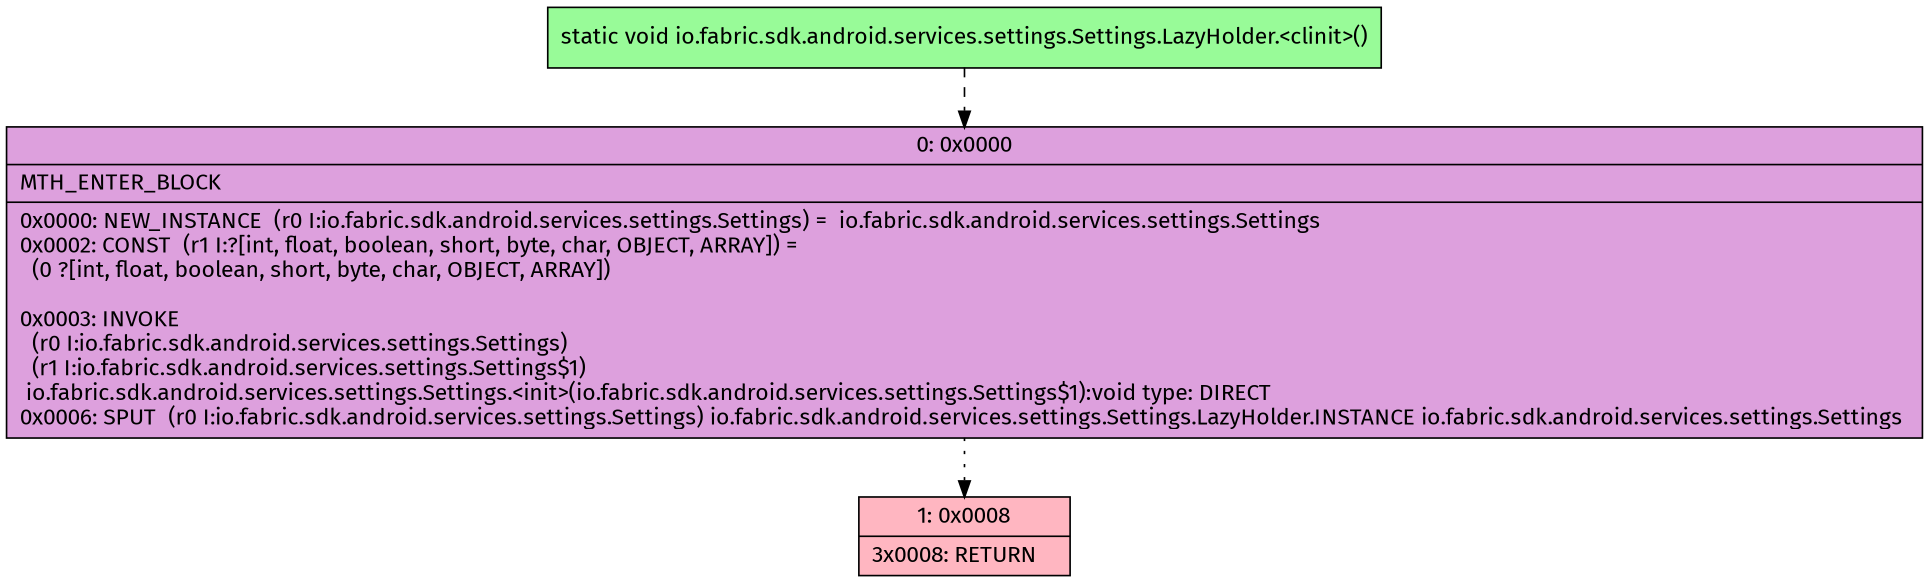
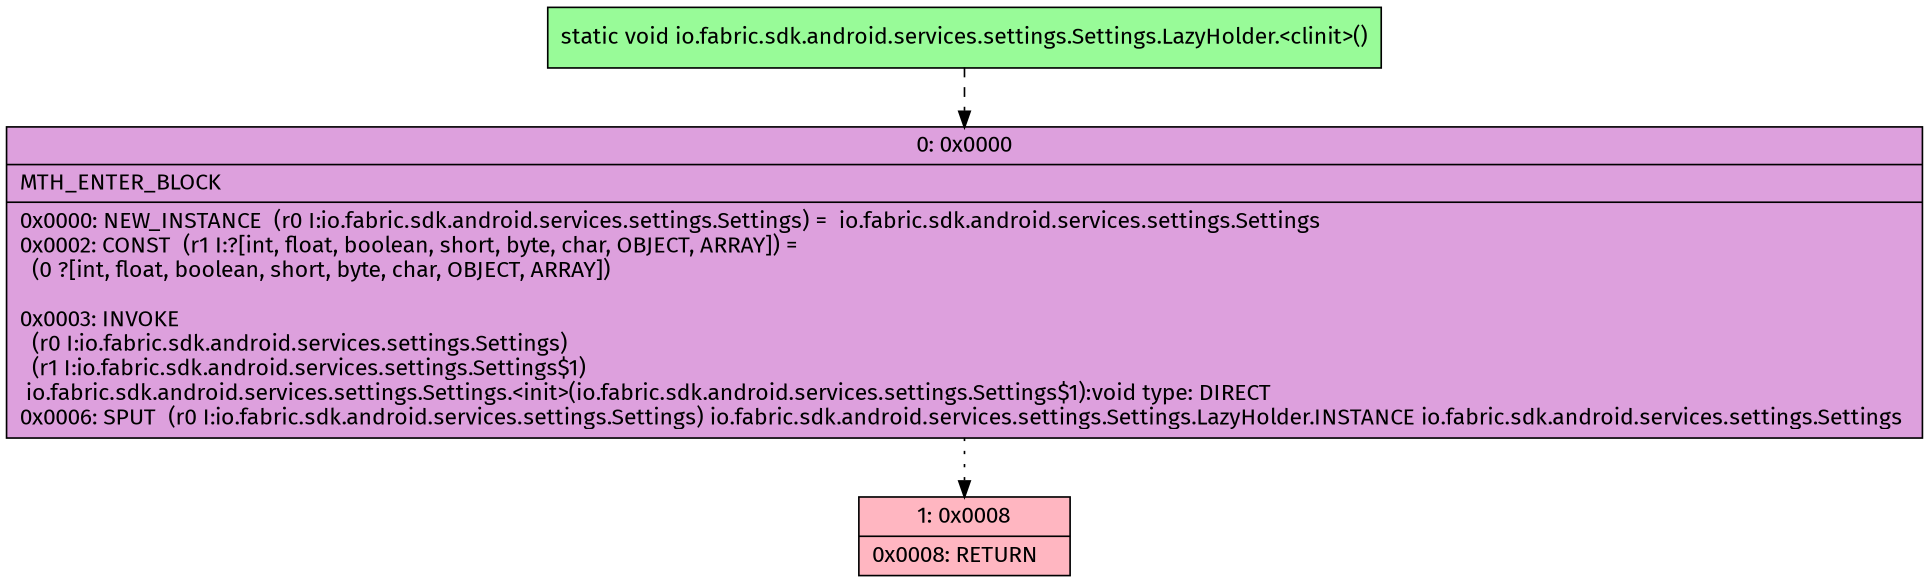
(964, 555) -> (964, 555)
